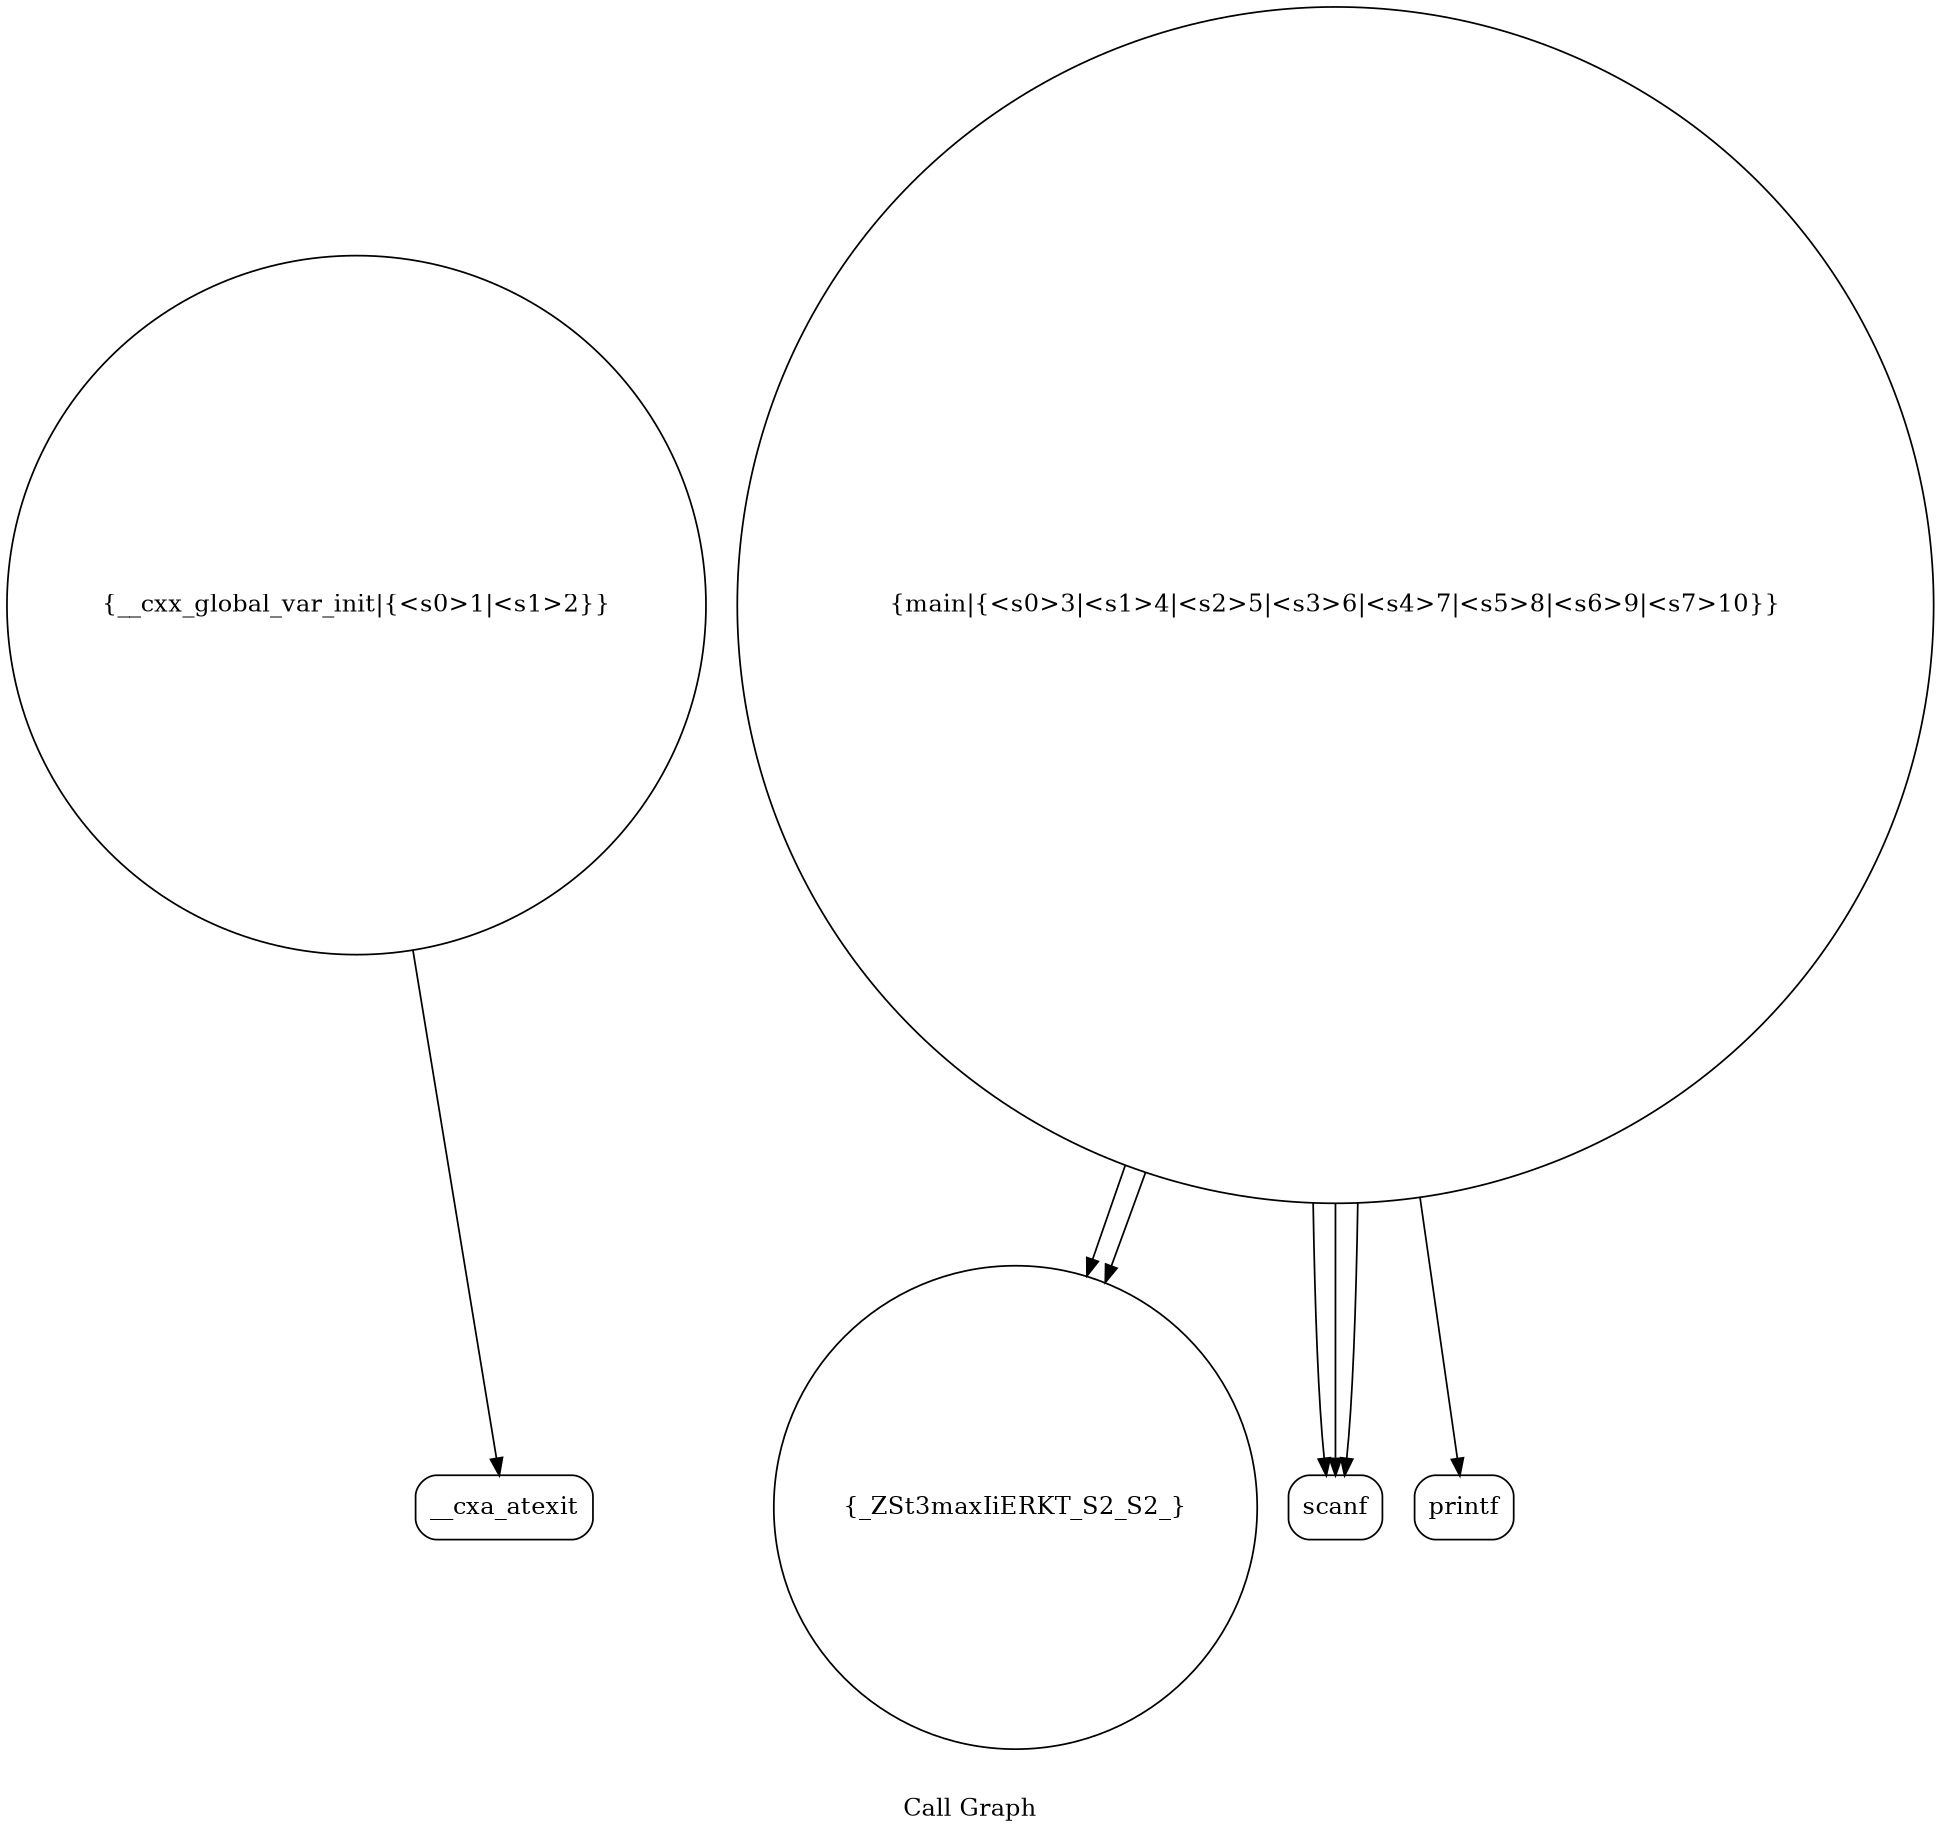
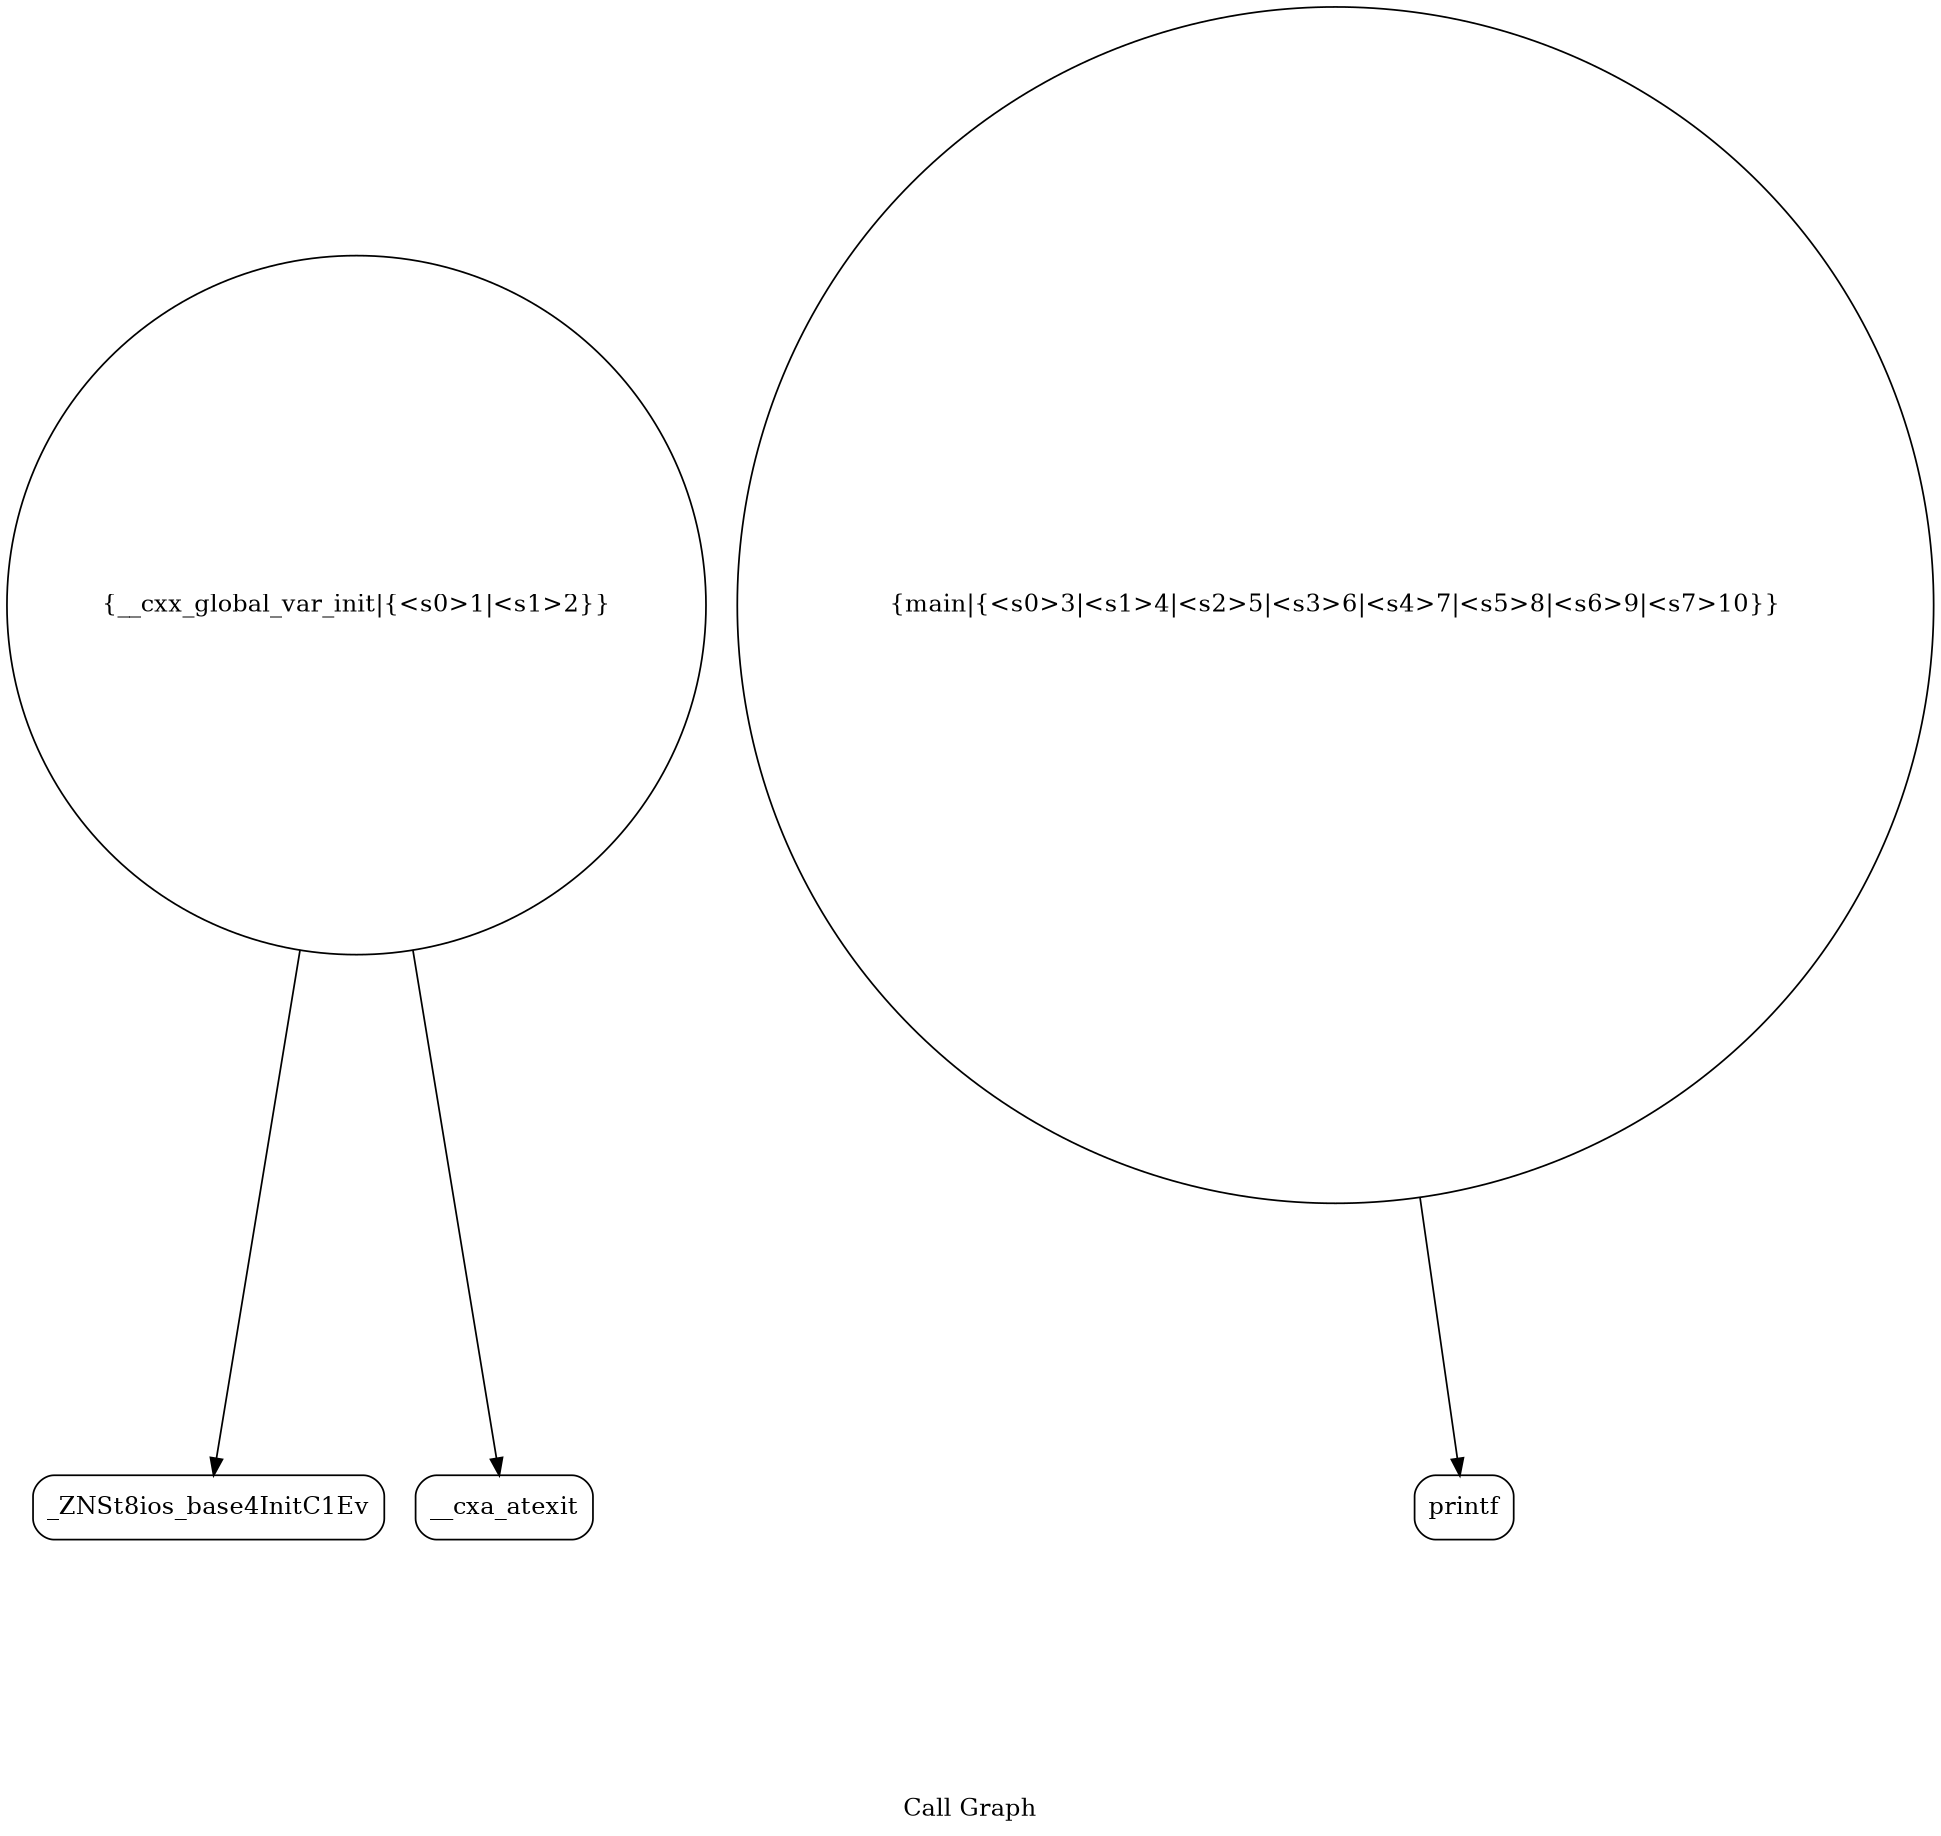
none -> (209, 1507)
(1016, 1507) -> none
(1335, 1507) -> none
